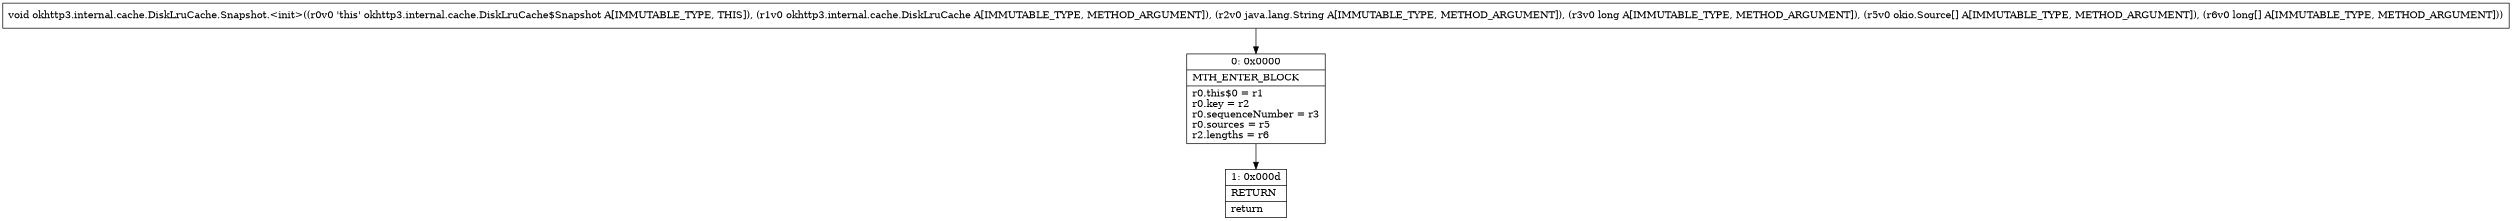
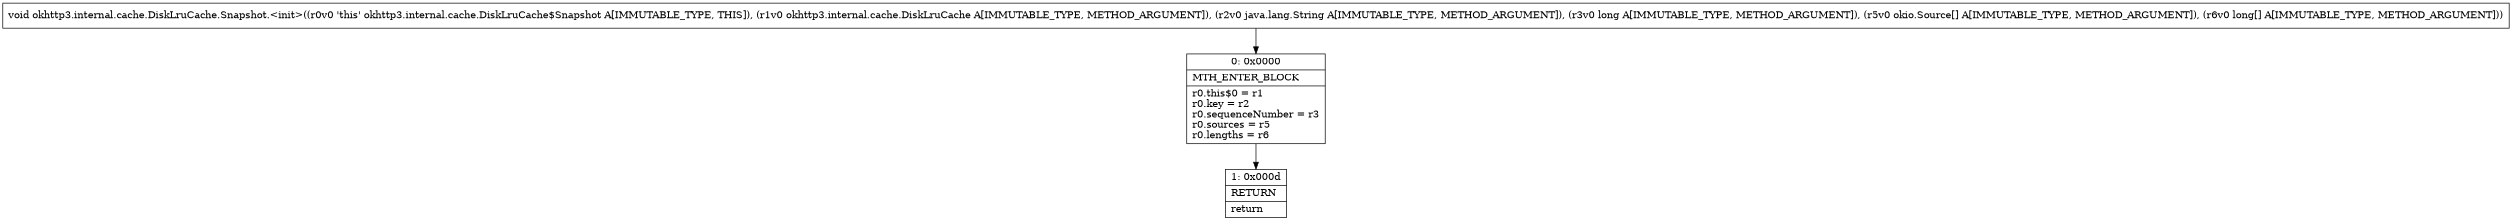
(1231, 135) -> (1231, 135)
